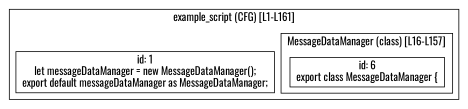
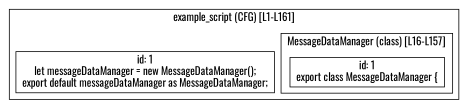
(367, 72) -> (367, 72)
